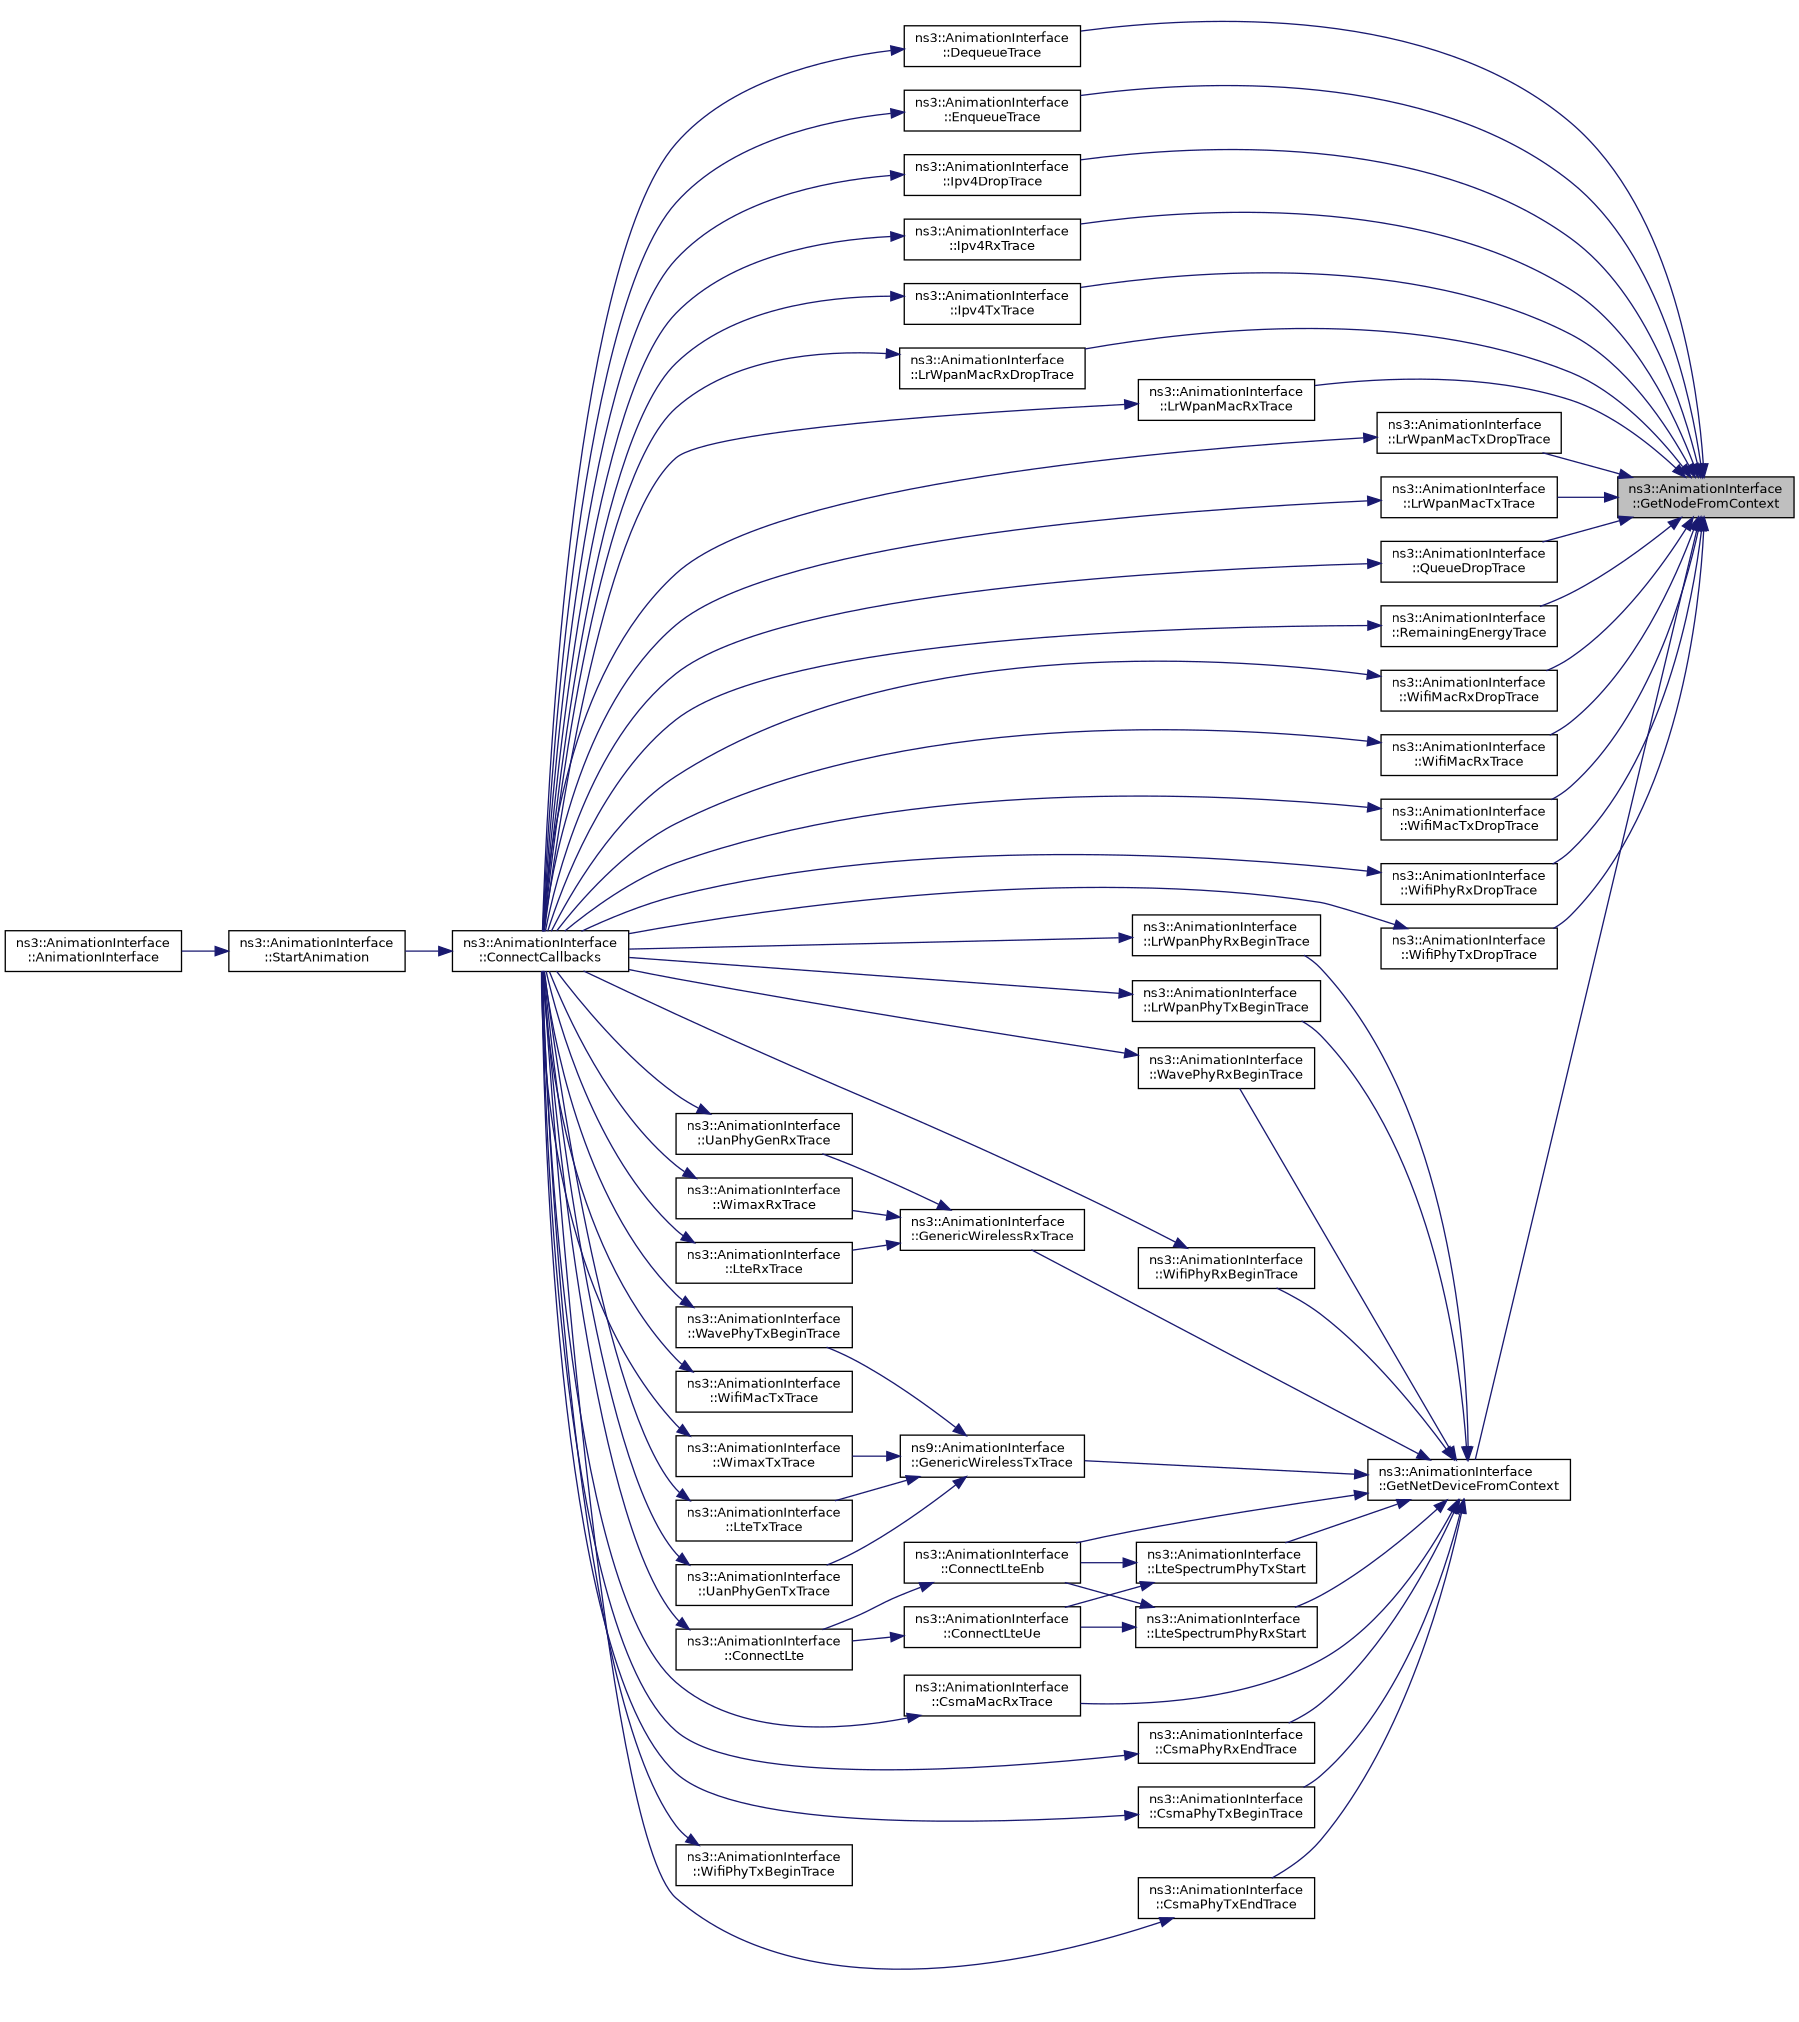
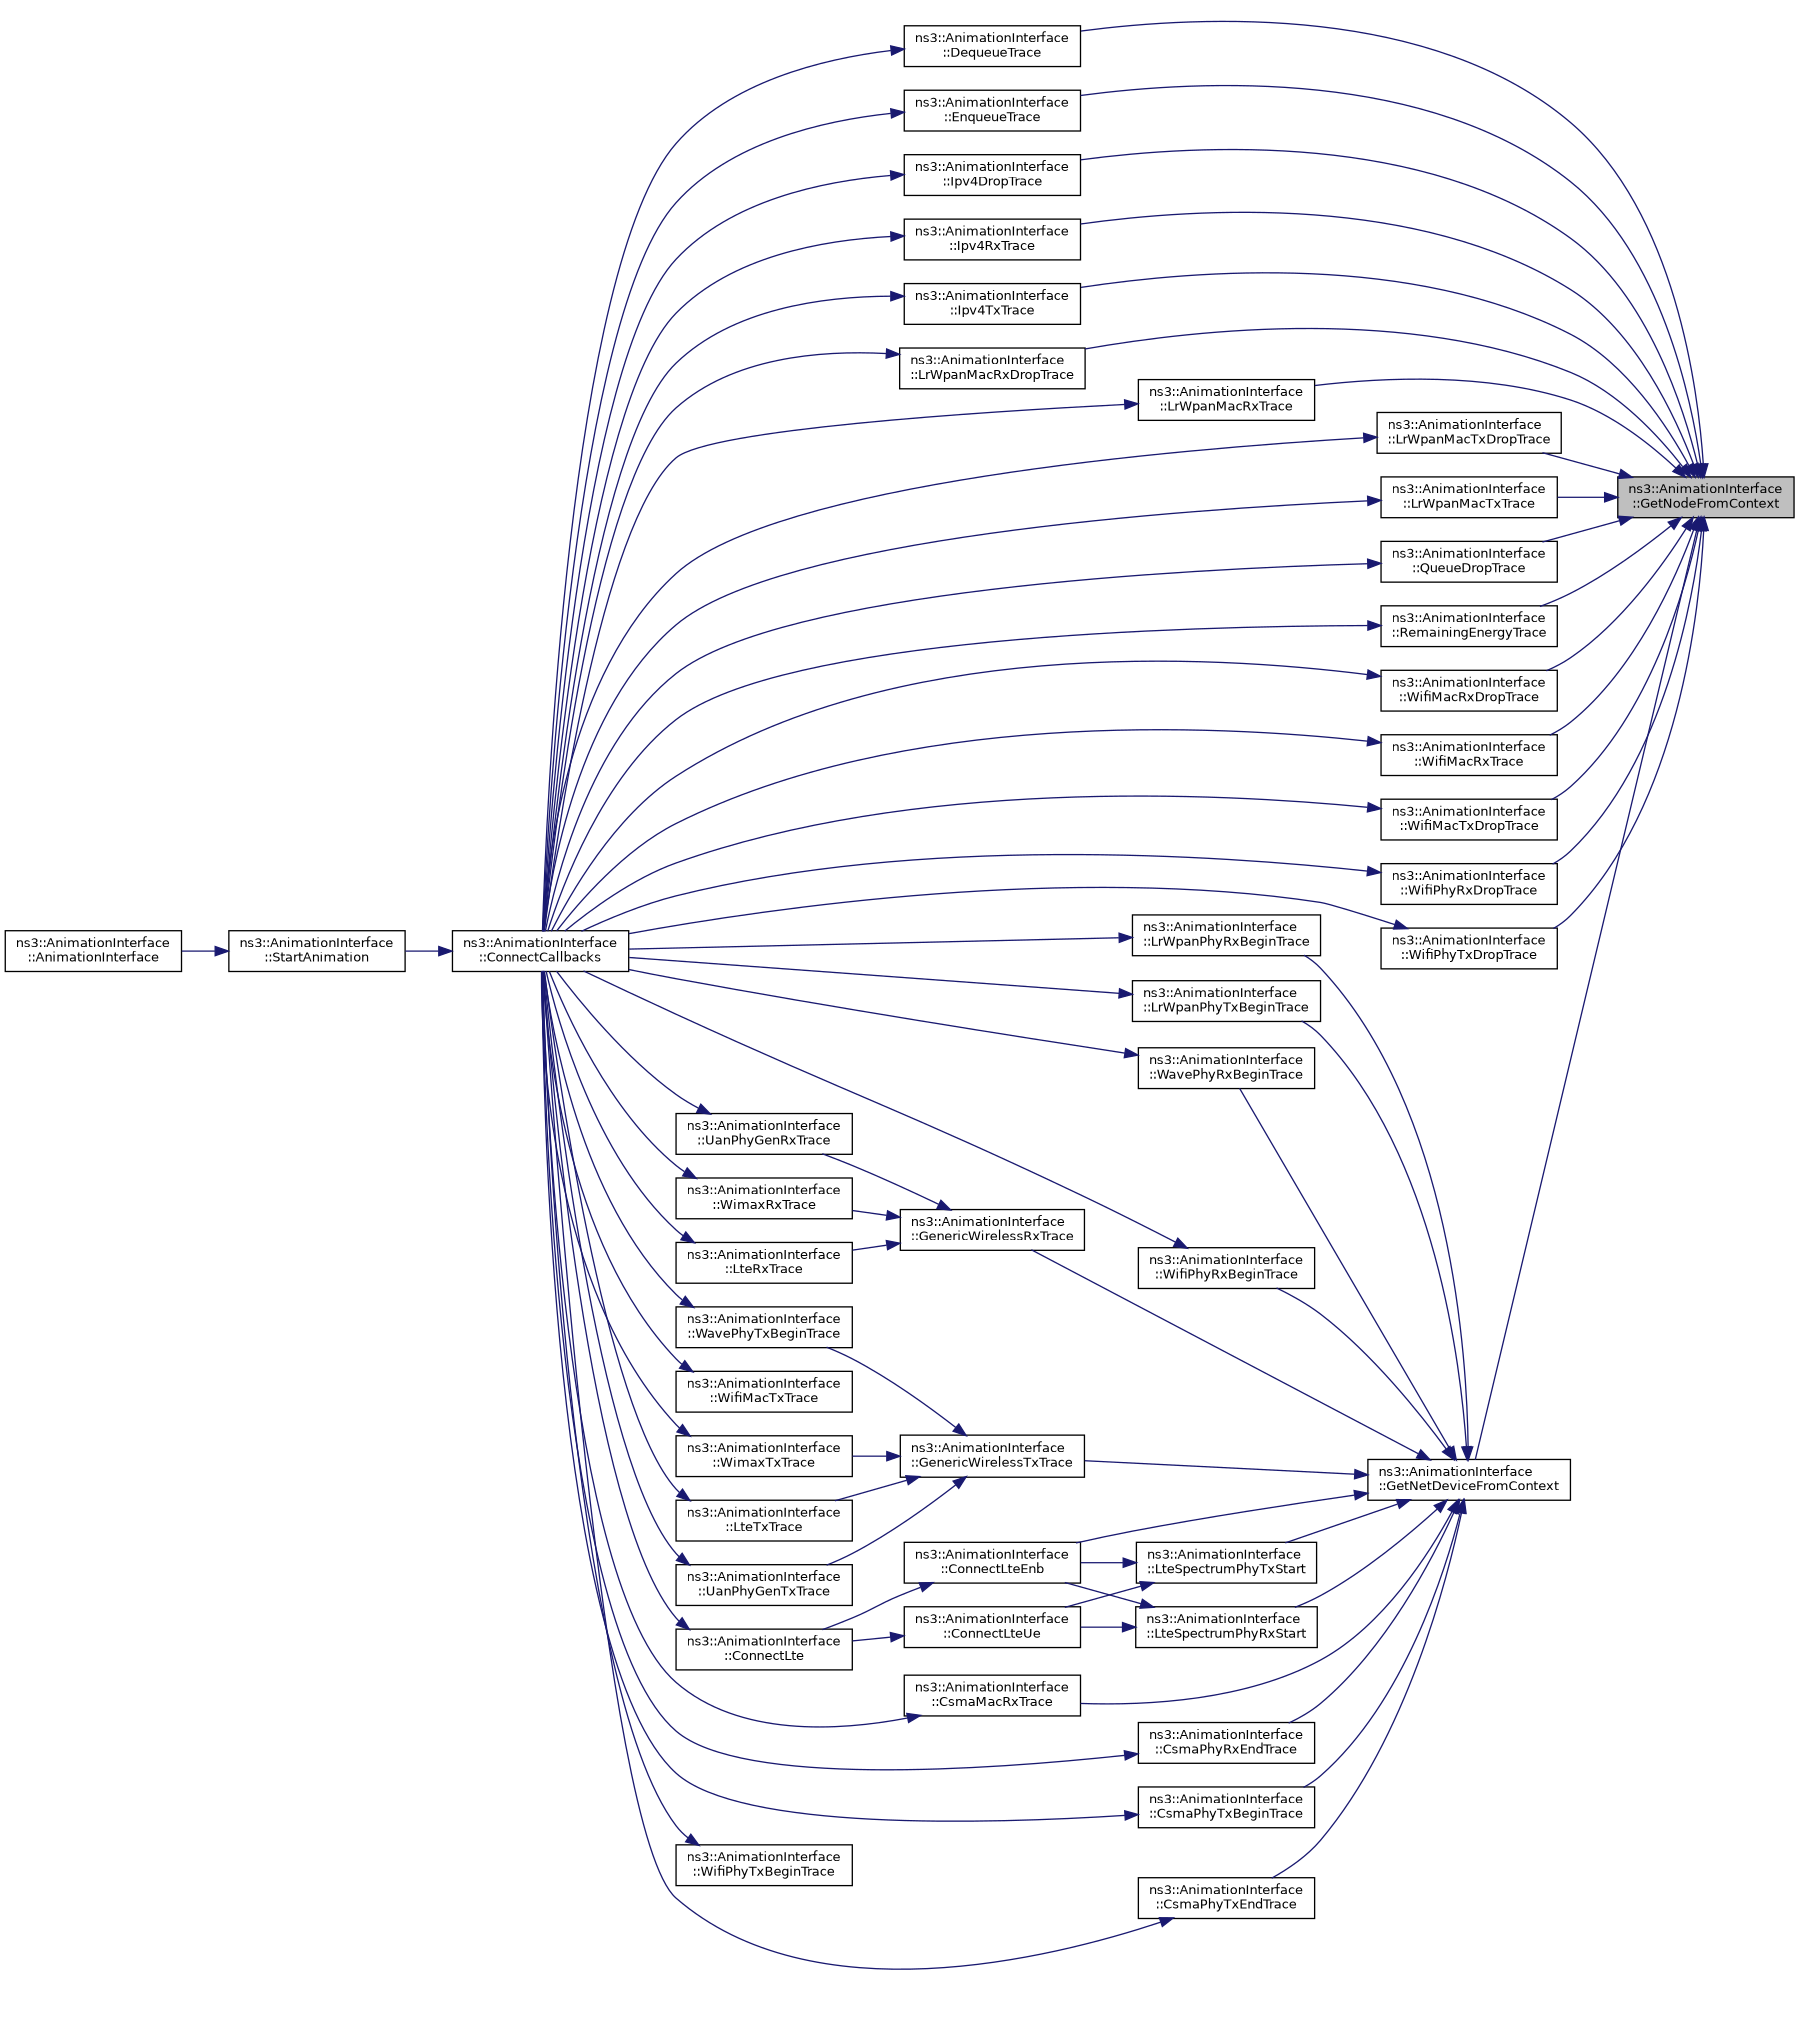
(992, 1456) -> (992, 1456)
